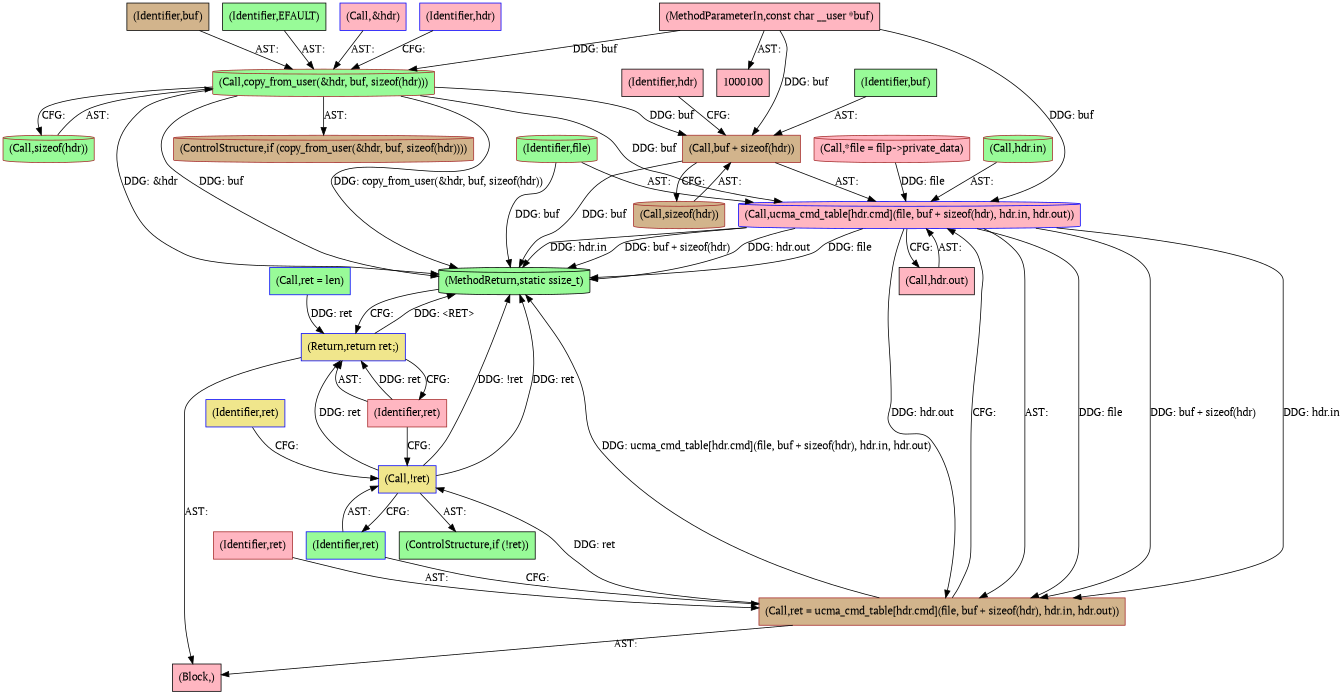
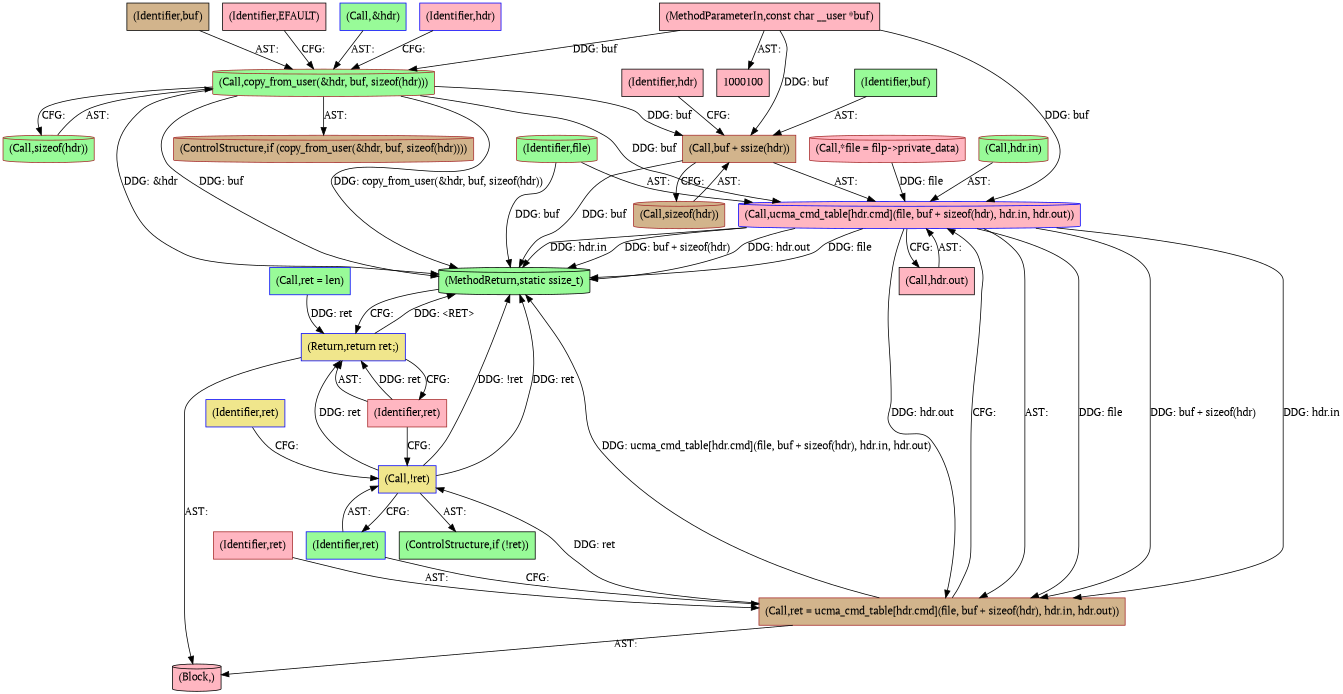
(274, 17) -> (274, 17)
(373, 17) -> (373, 17)
(315, 50) -> (315, 50)
(741, 149) -> (739, 149)
(197, 678) -> (197, 678)
